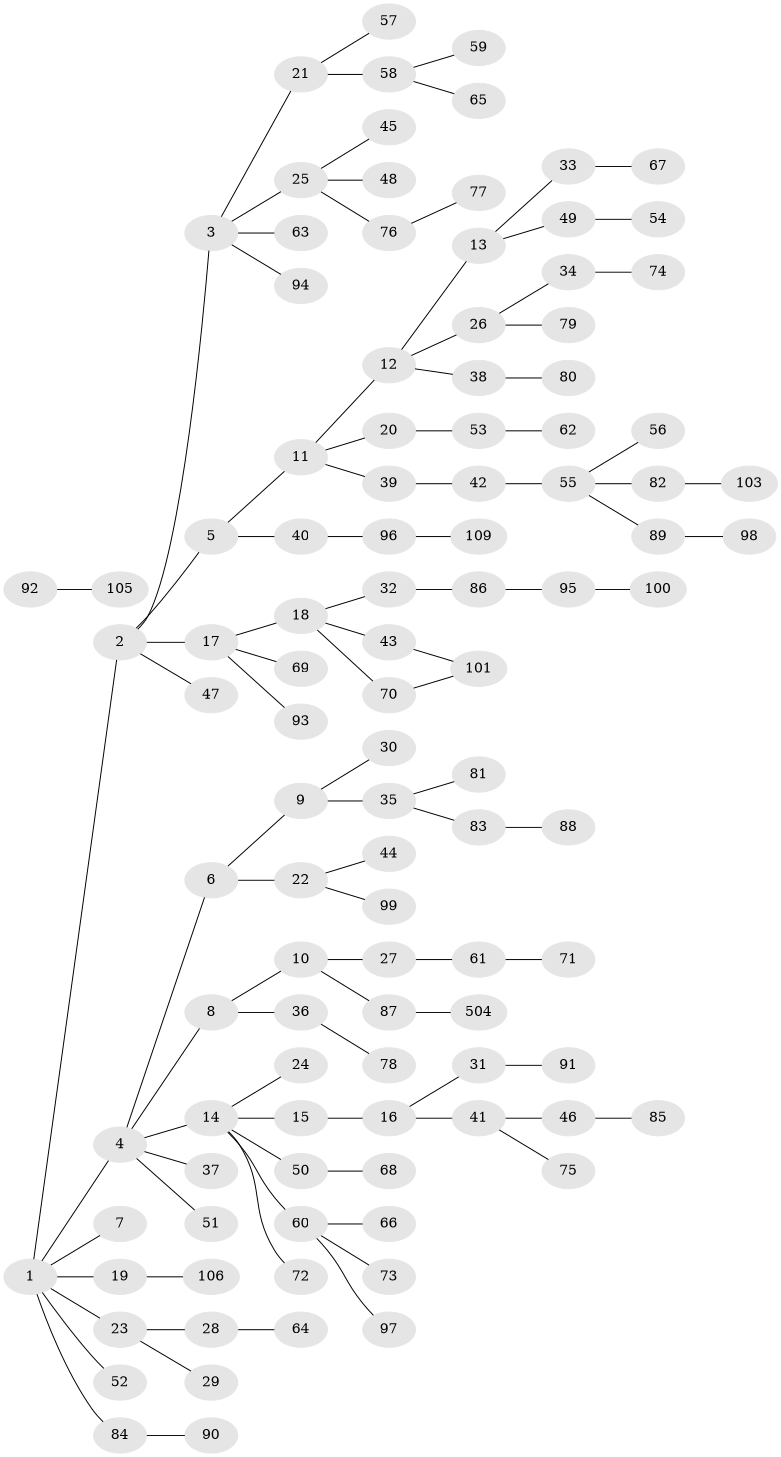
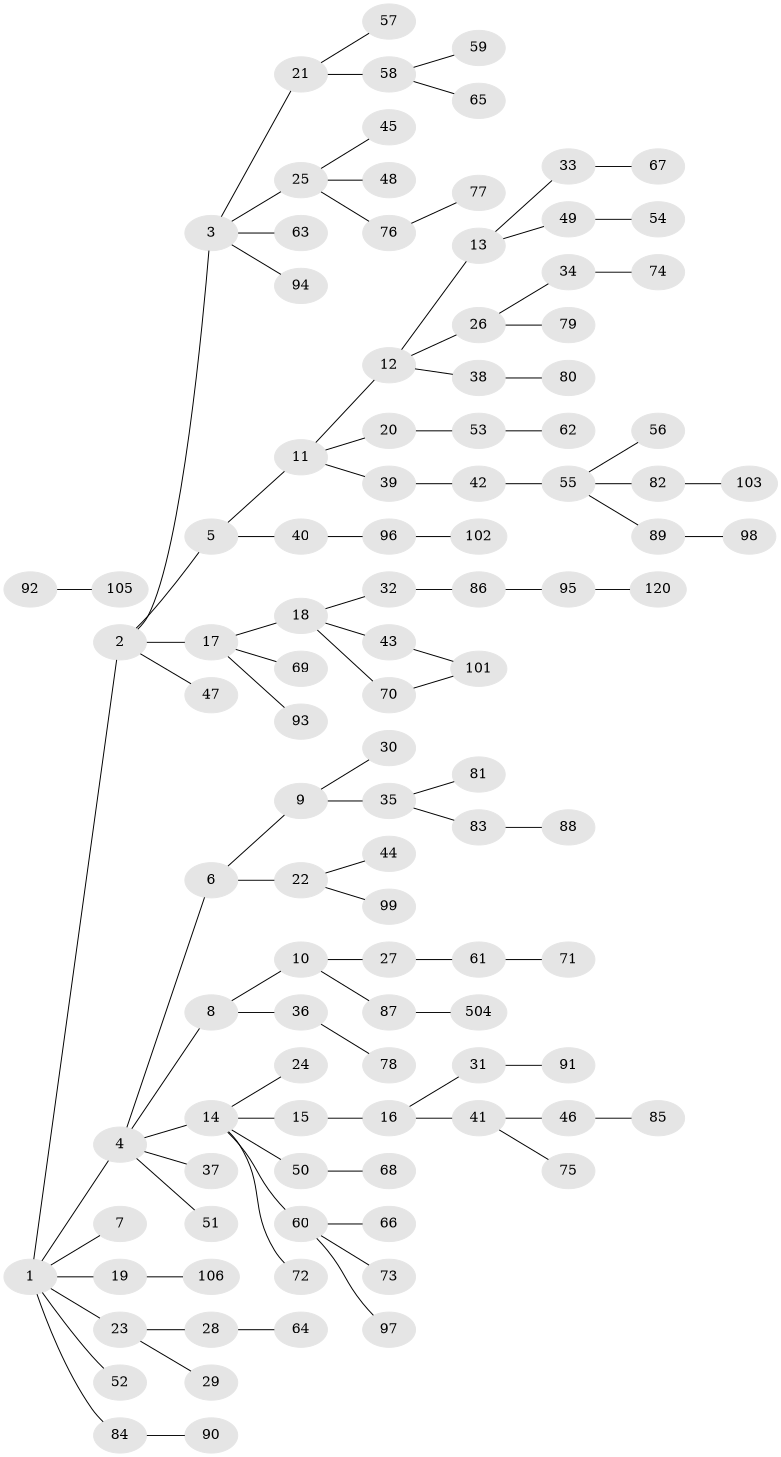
(479, 537) -> (479, 537)
(658, 589) -> (658, 589)
